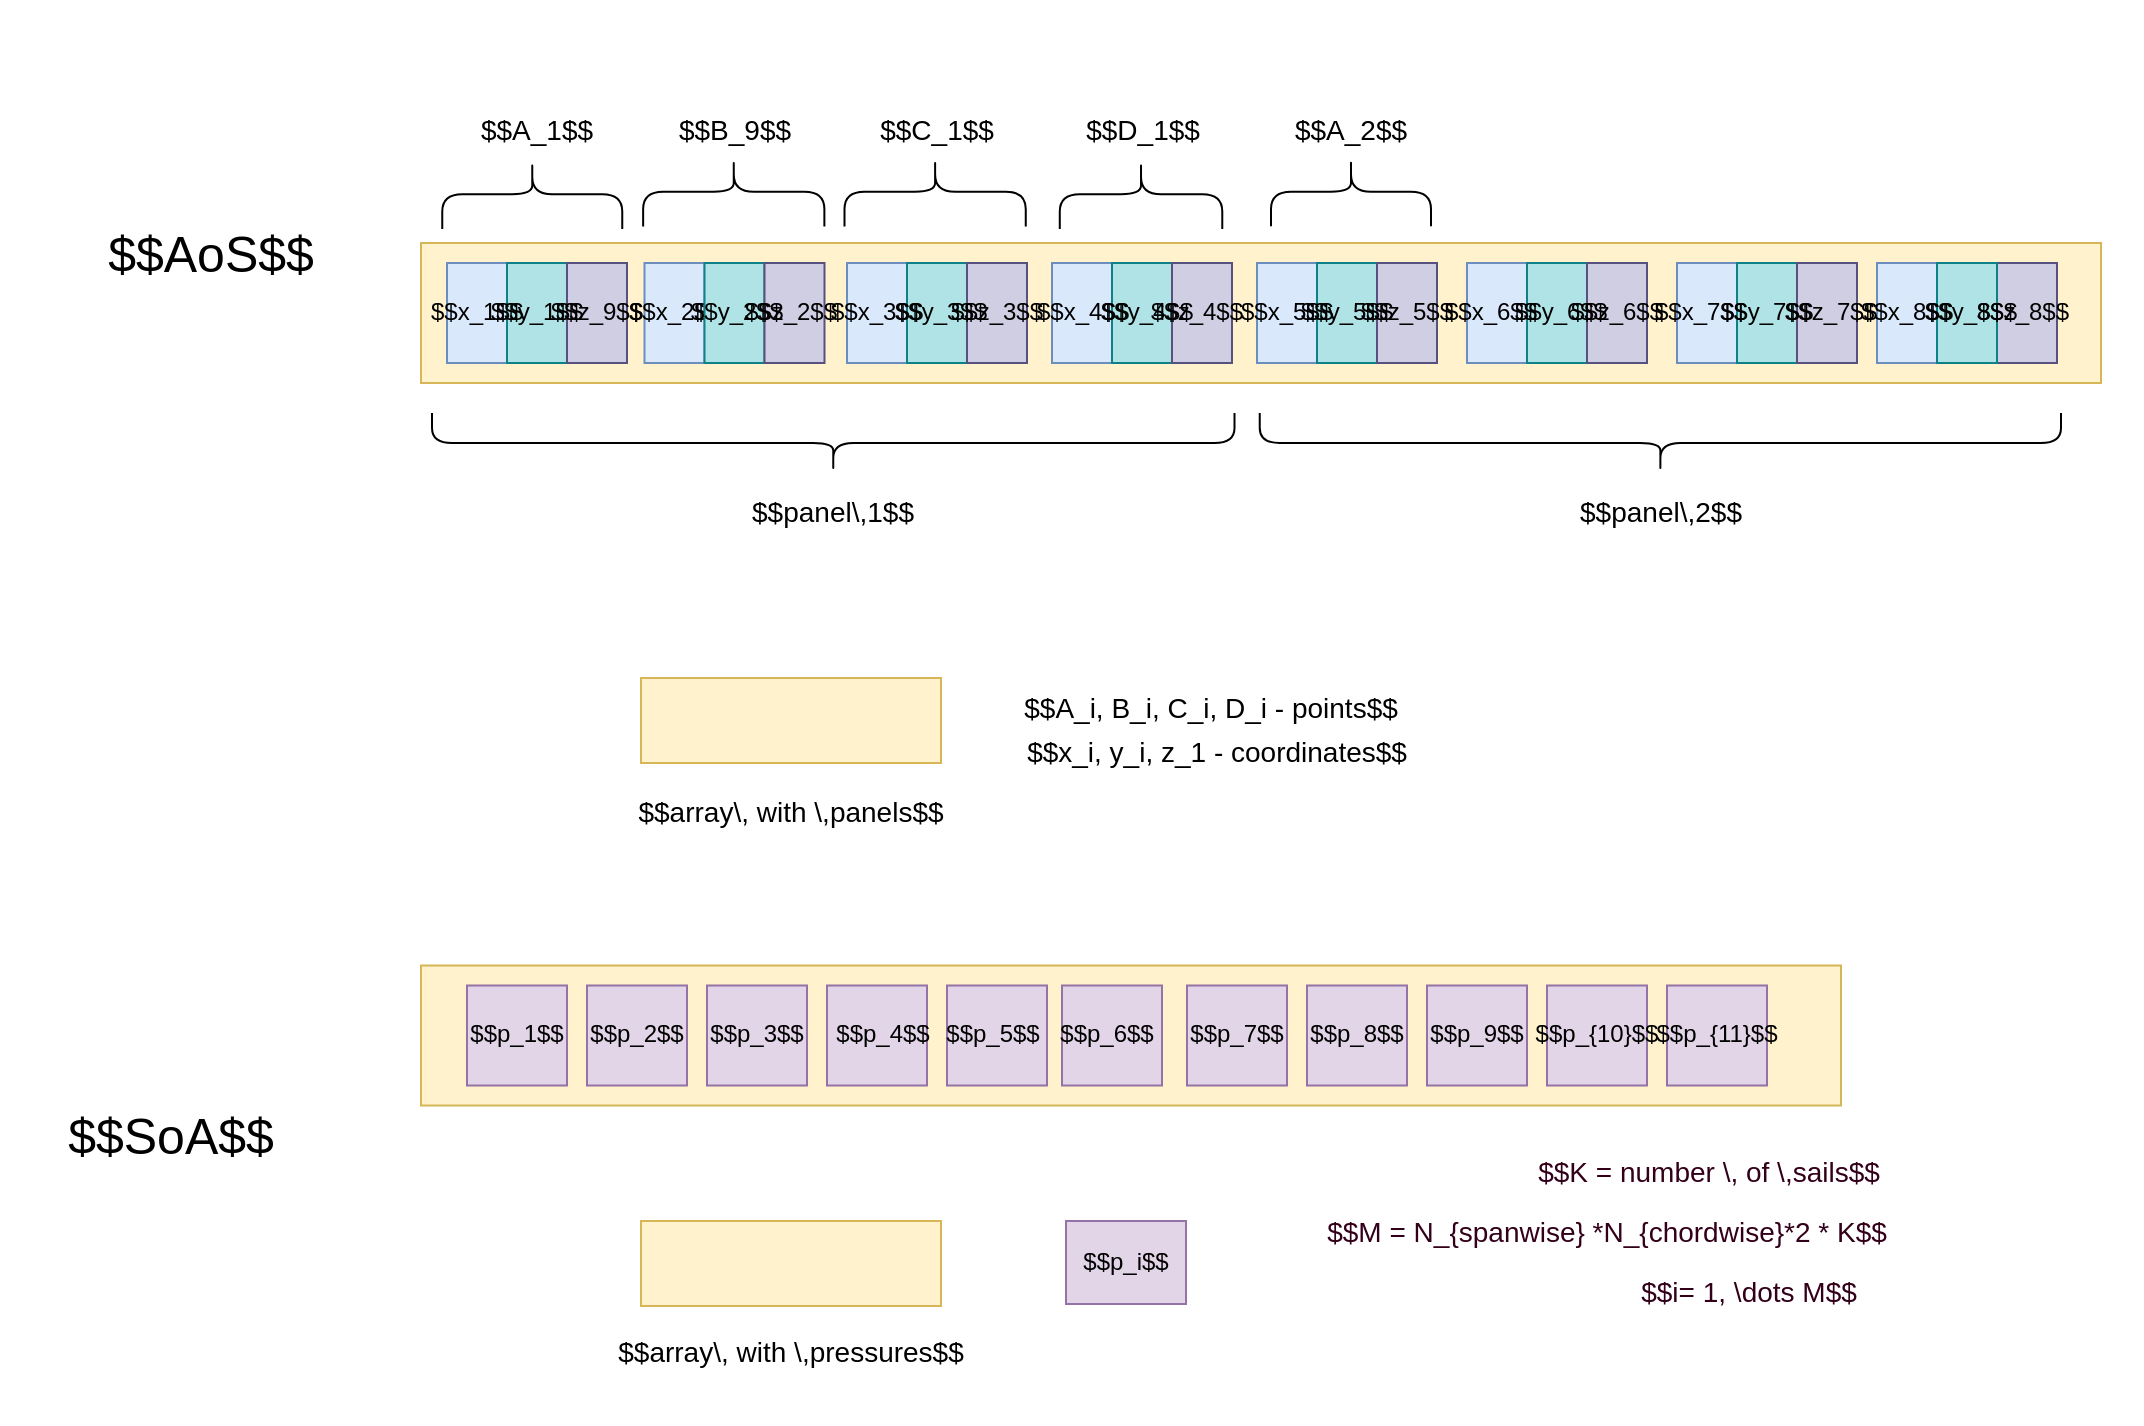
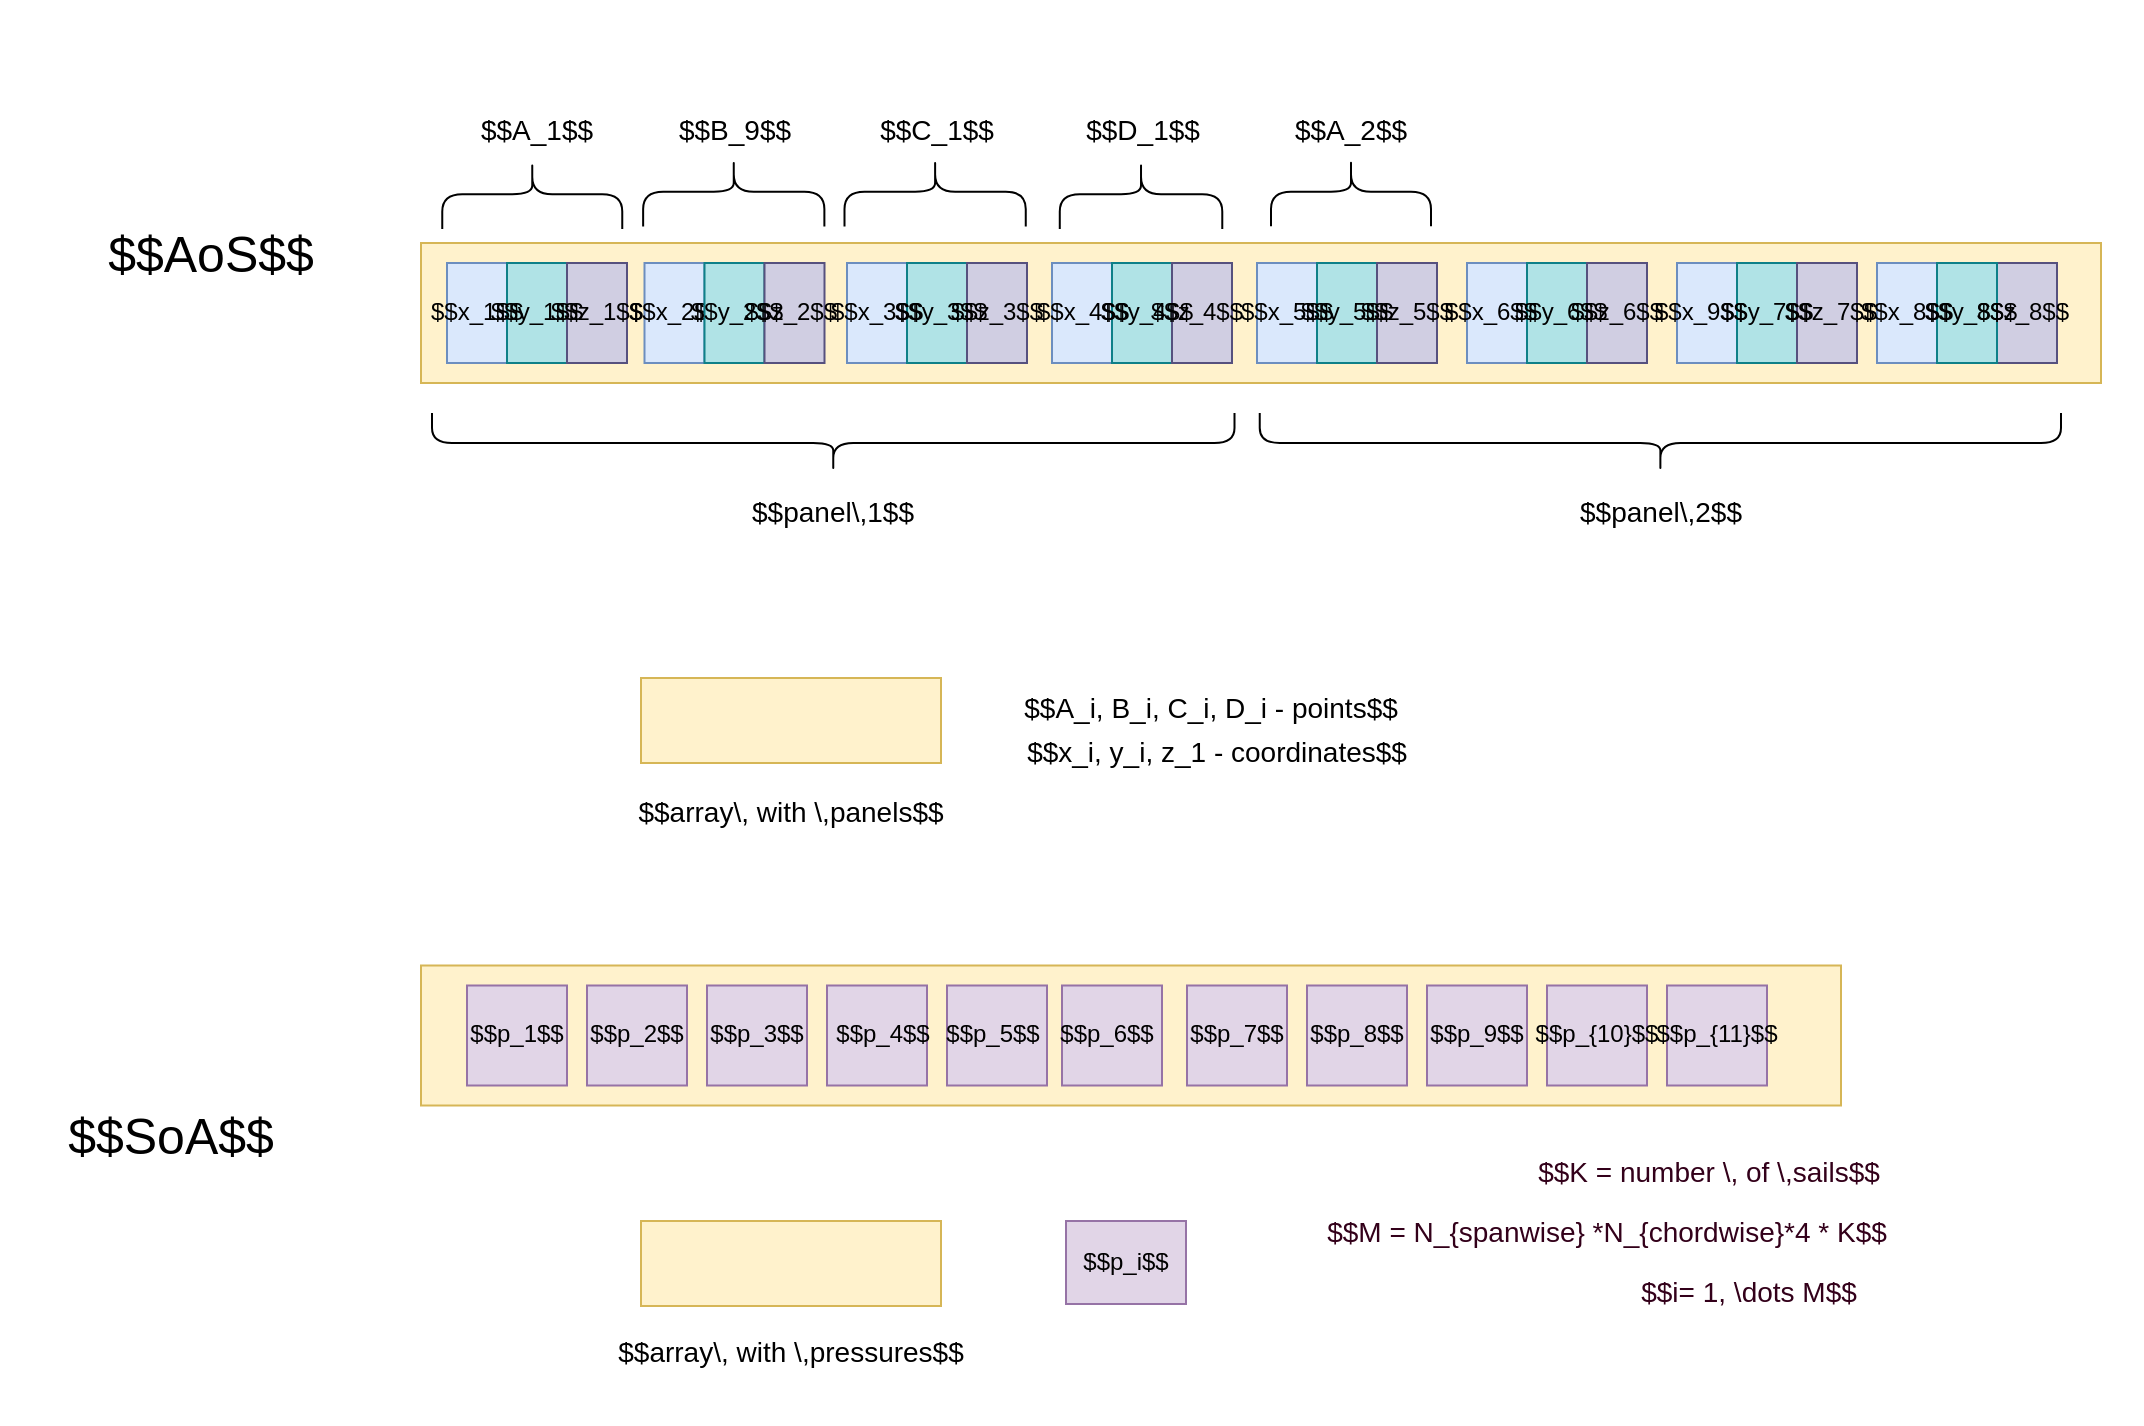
(598, 313) -> (598, 313)
(1702, 313) -> (1702, 313)
(1608, 1233) -> (1608, 1233)
